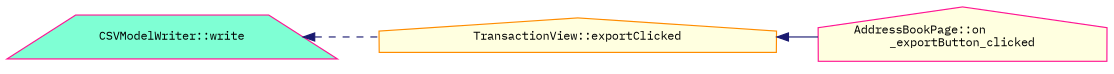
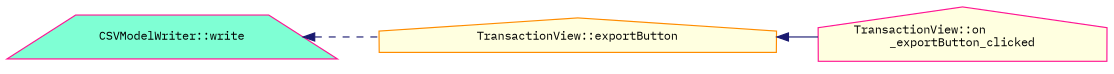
(578, 37) -> (578, 37)
(963, 37) -> (963, 37)
